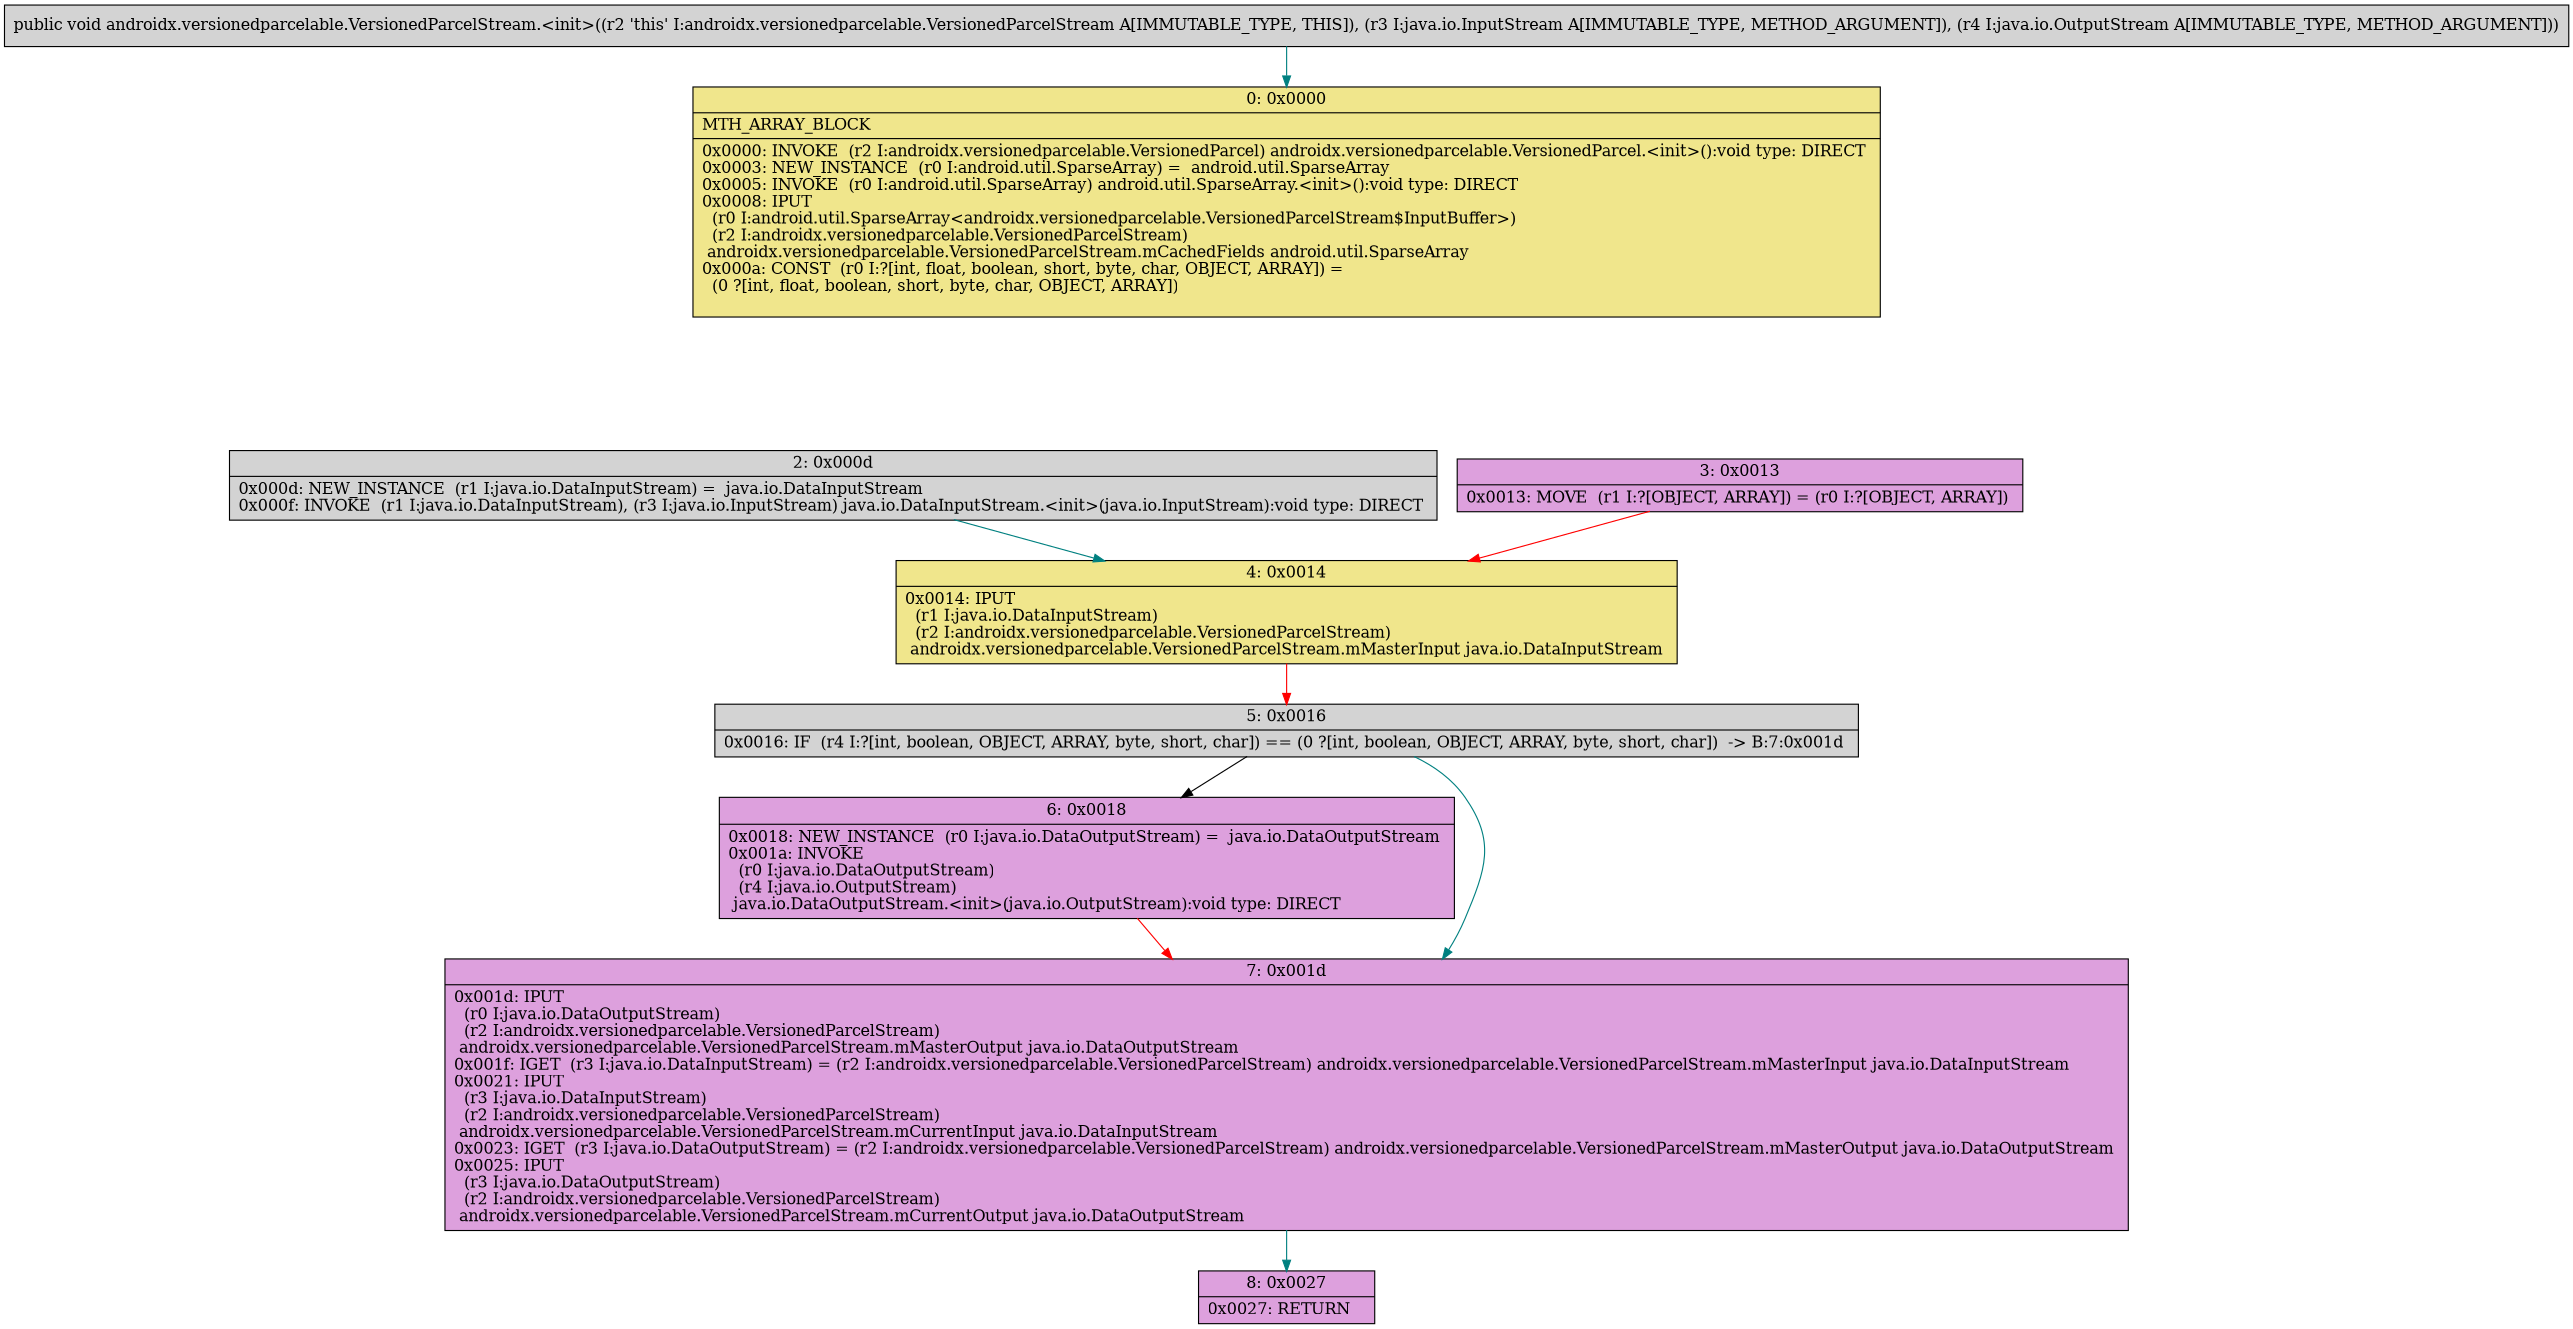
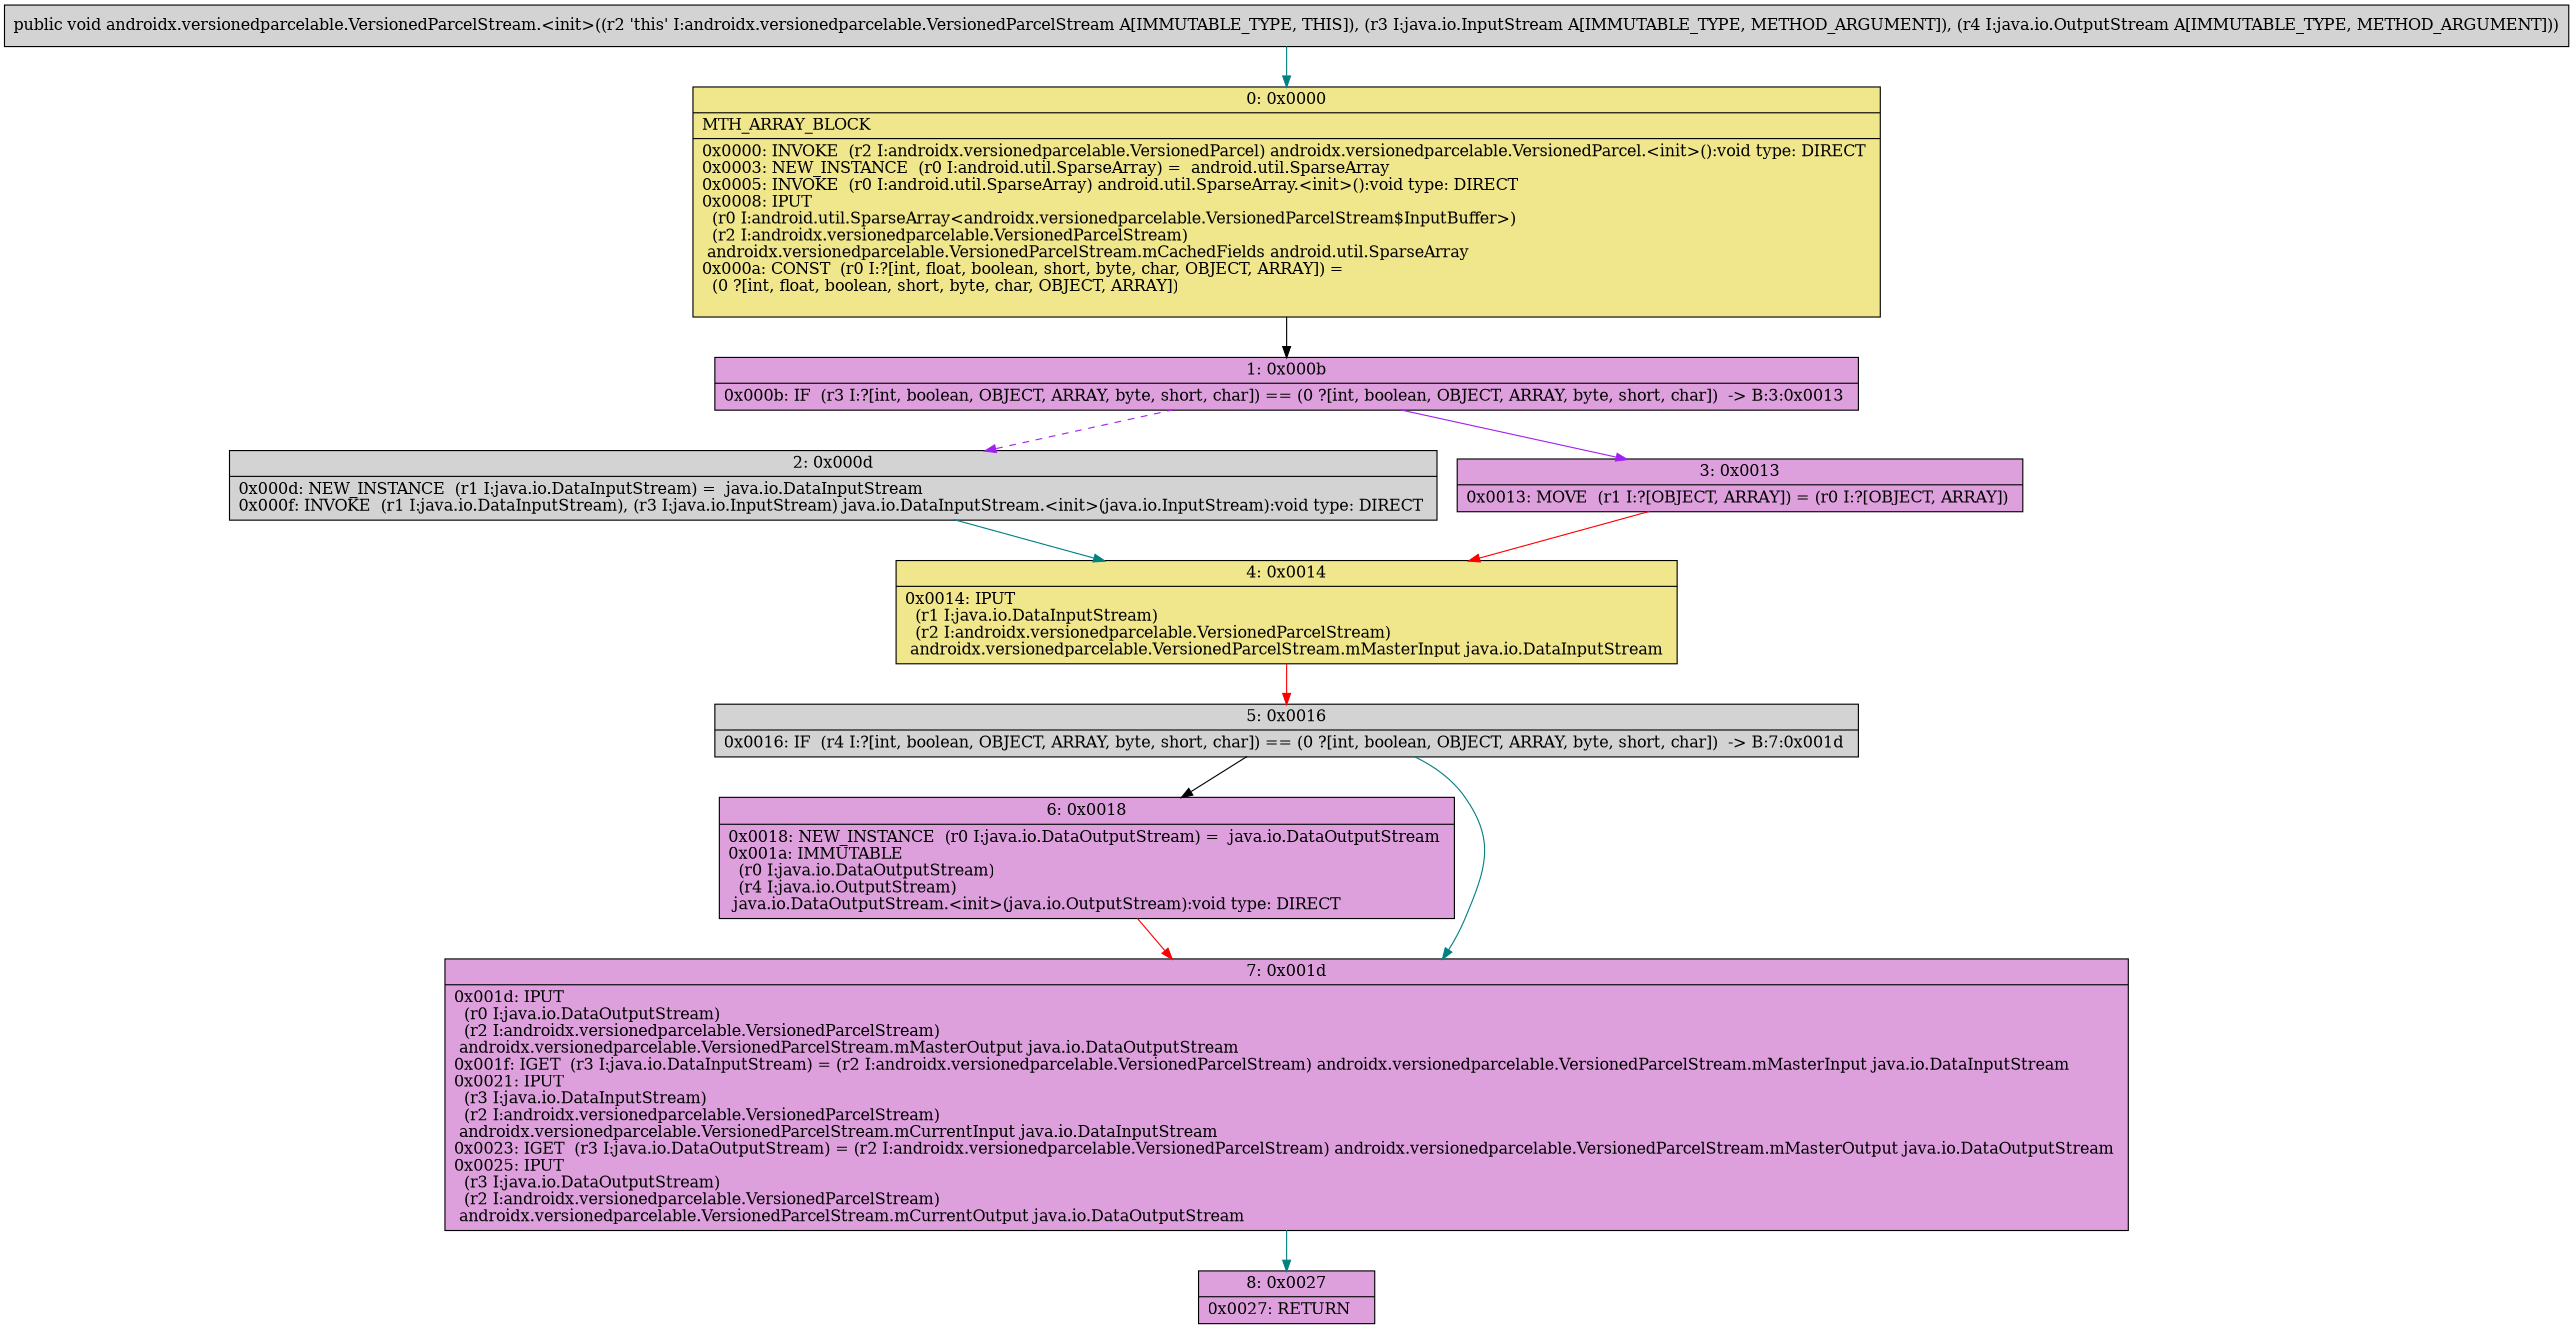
none -> (1287, 384)
(801, 854) -> (821, 854)
